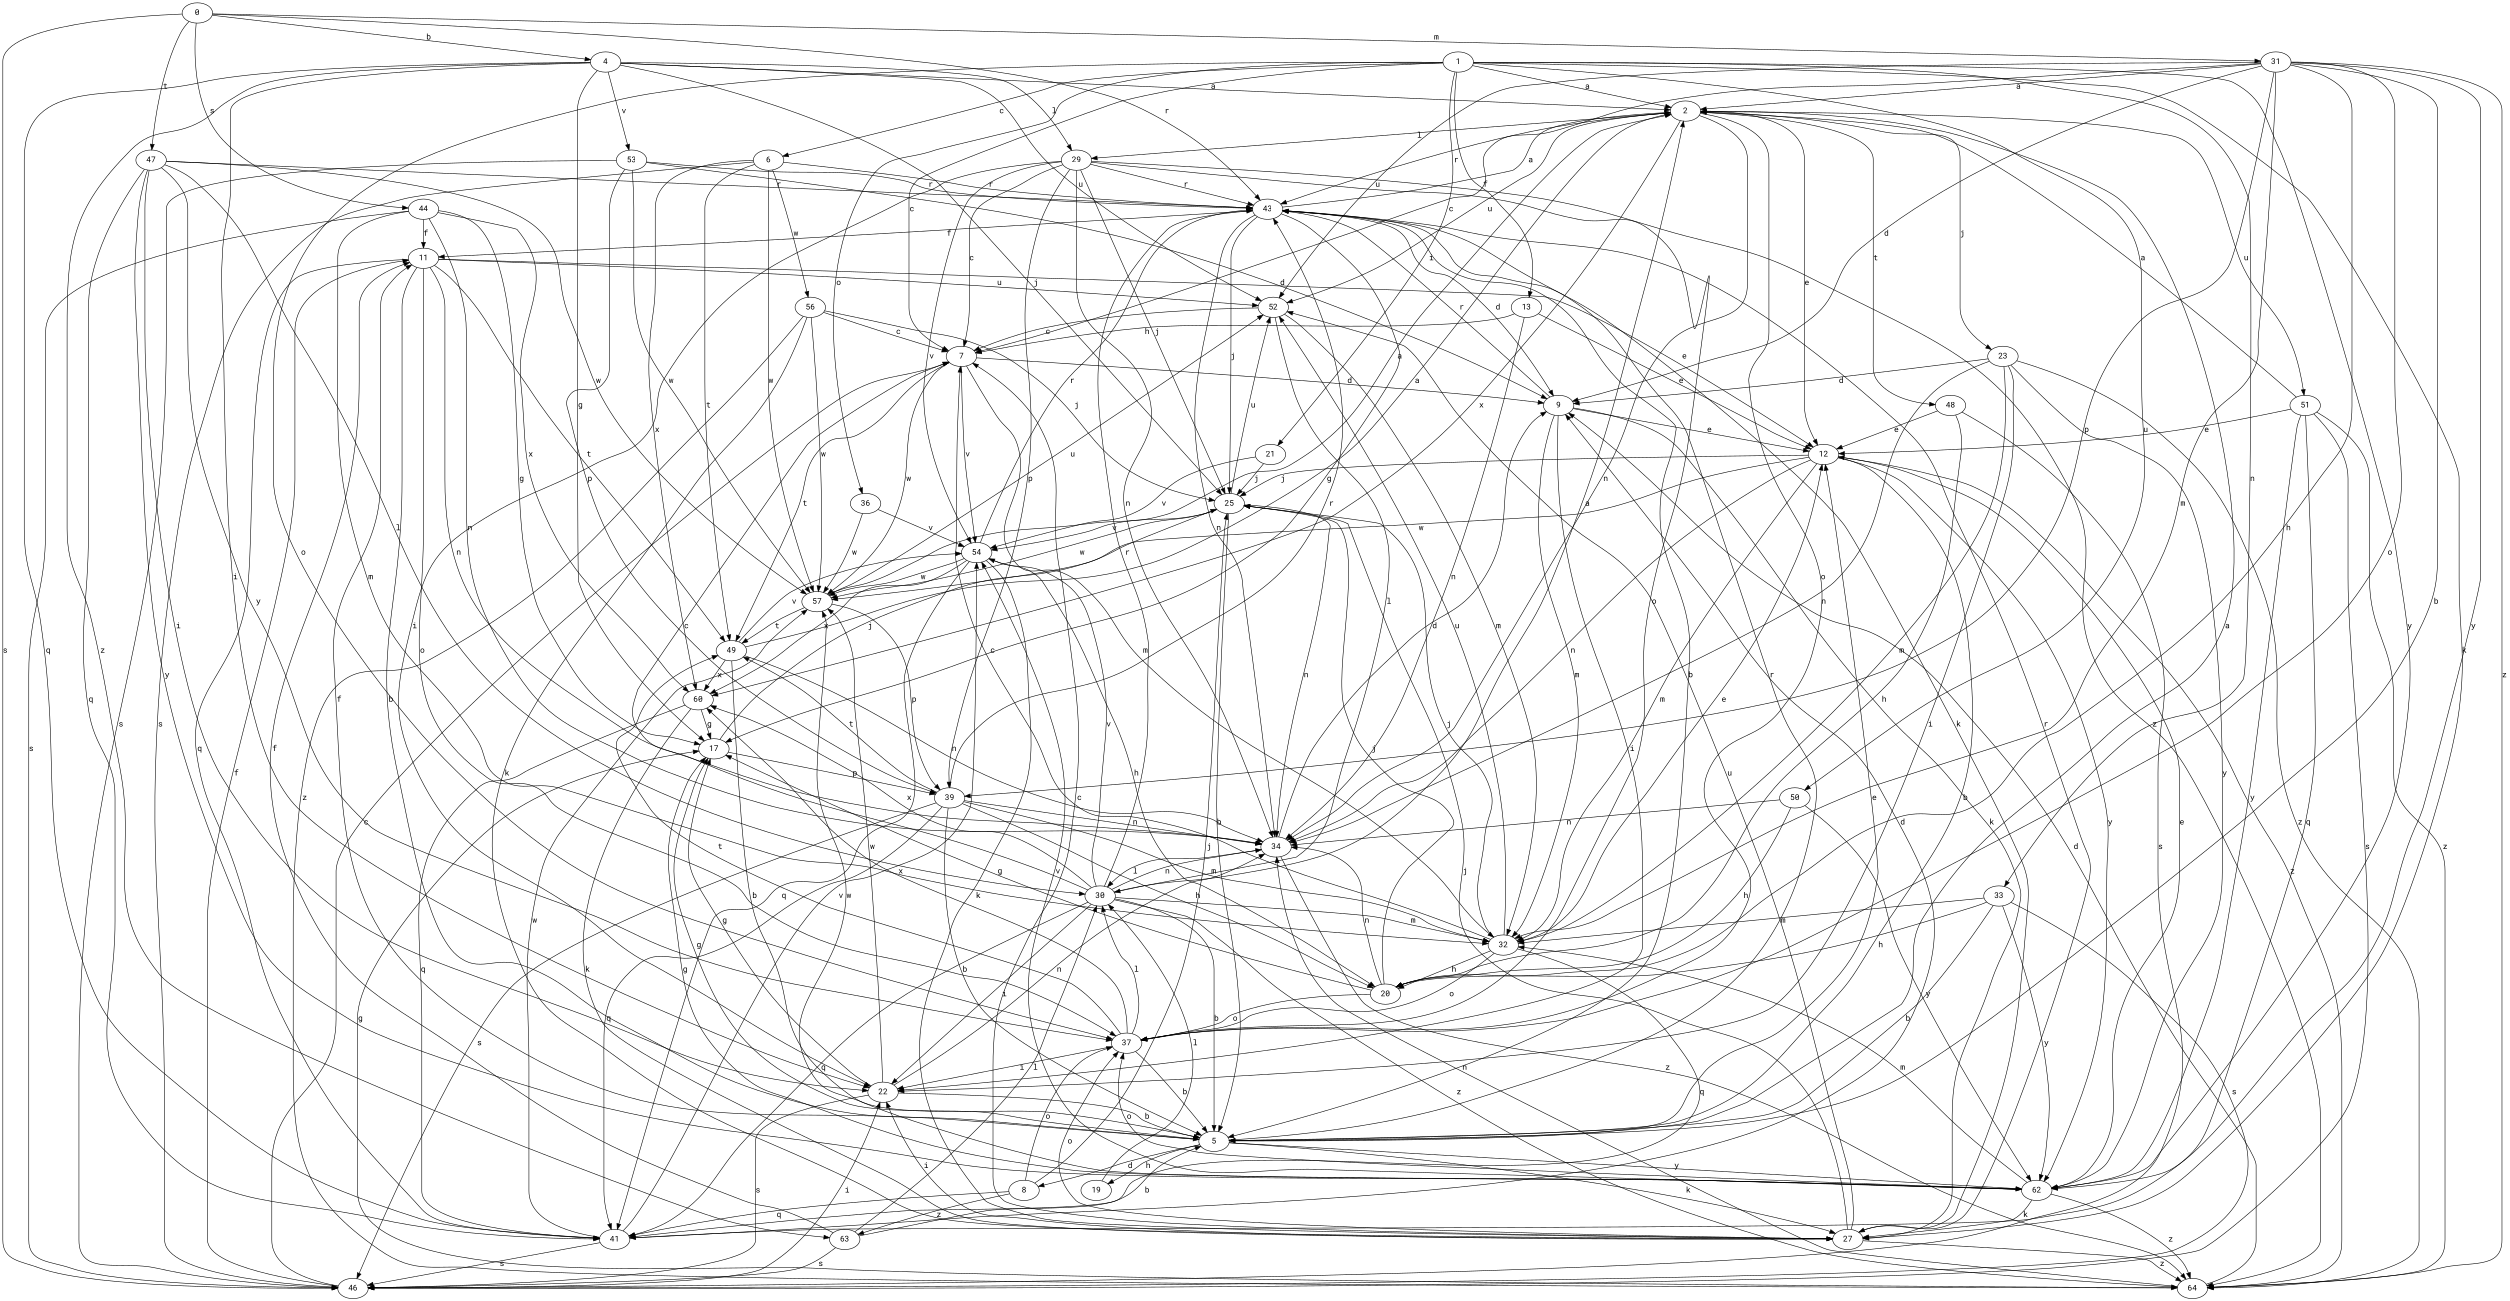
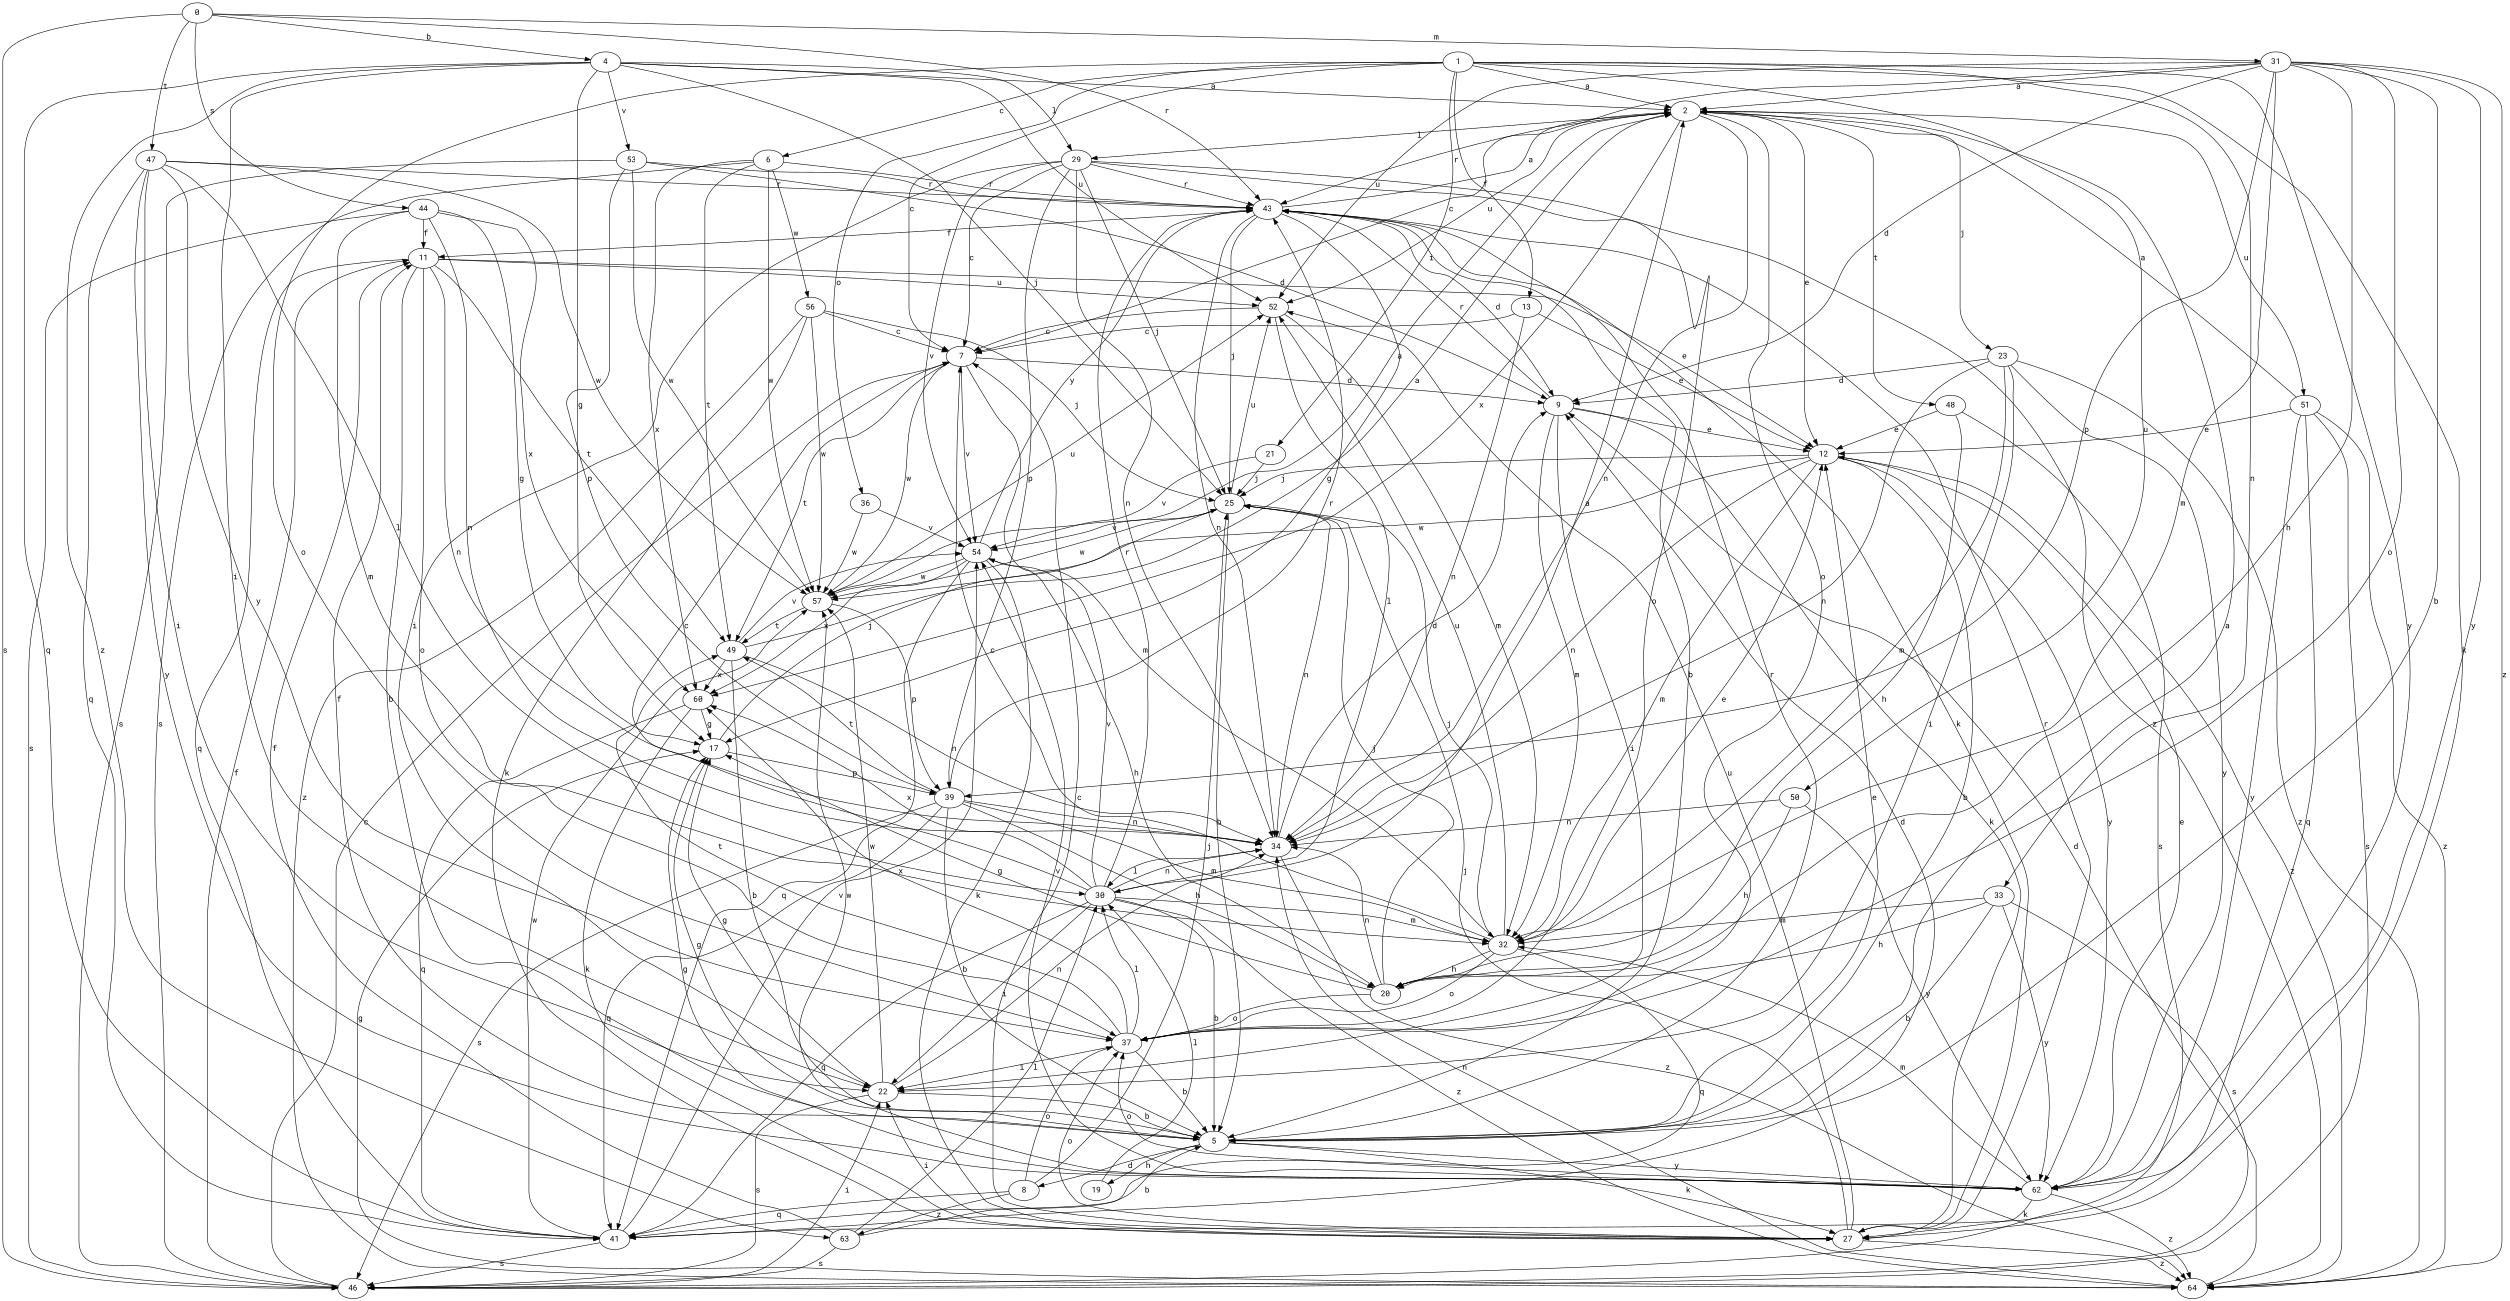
(1147, 332) -> (1147, 332)
(1072, 381) -> (1072, 381)
